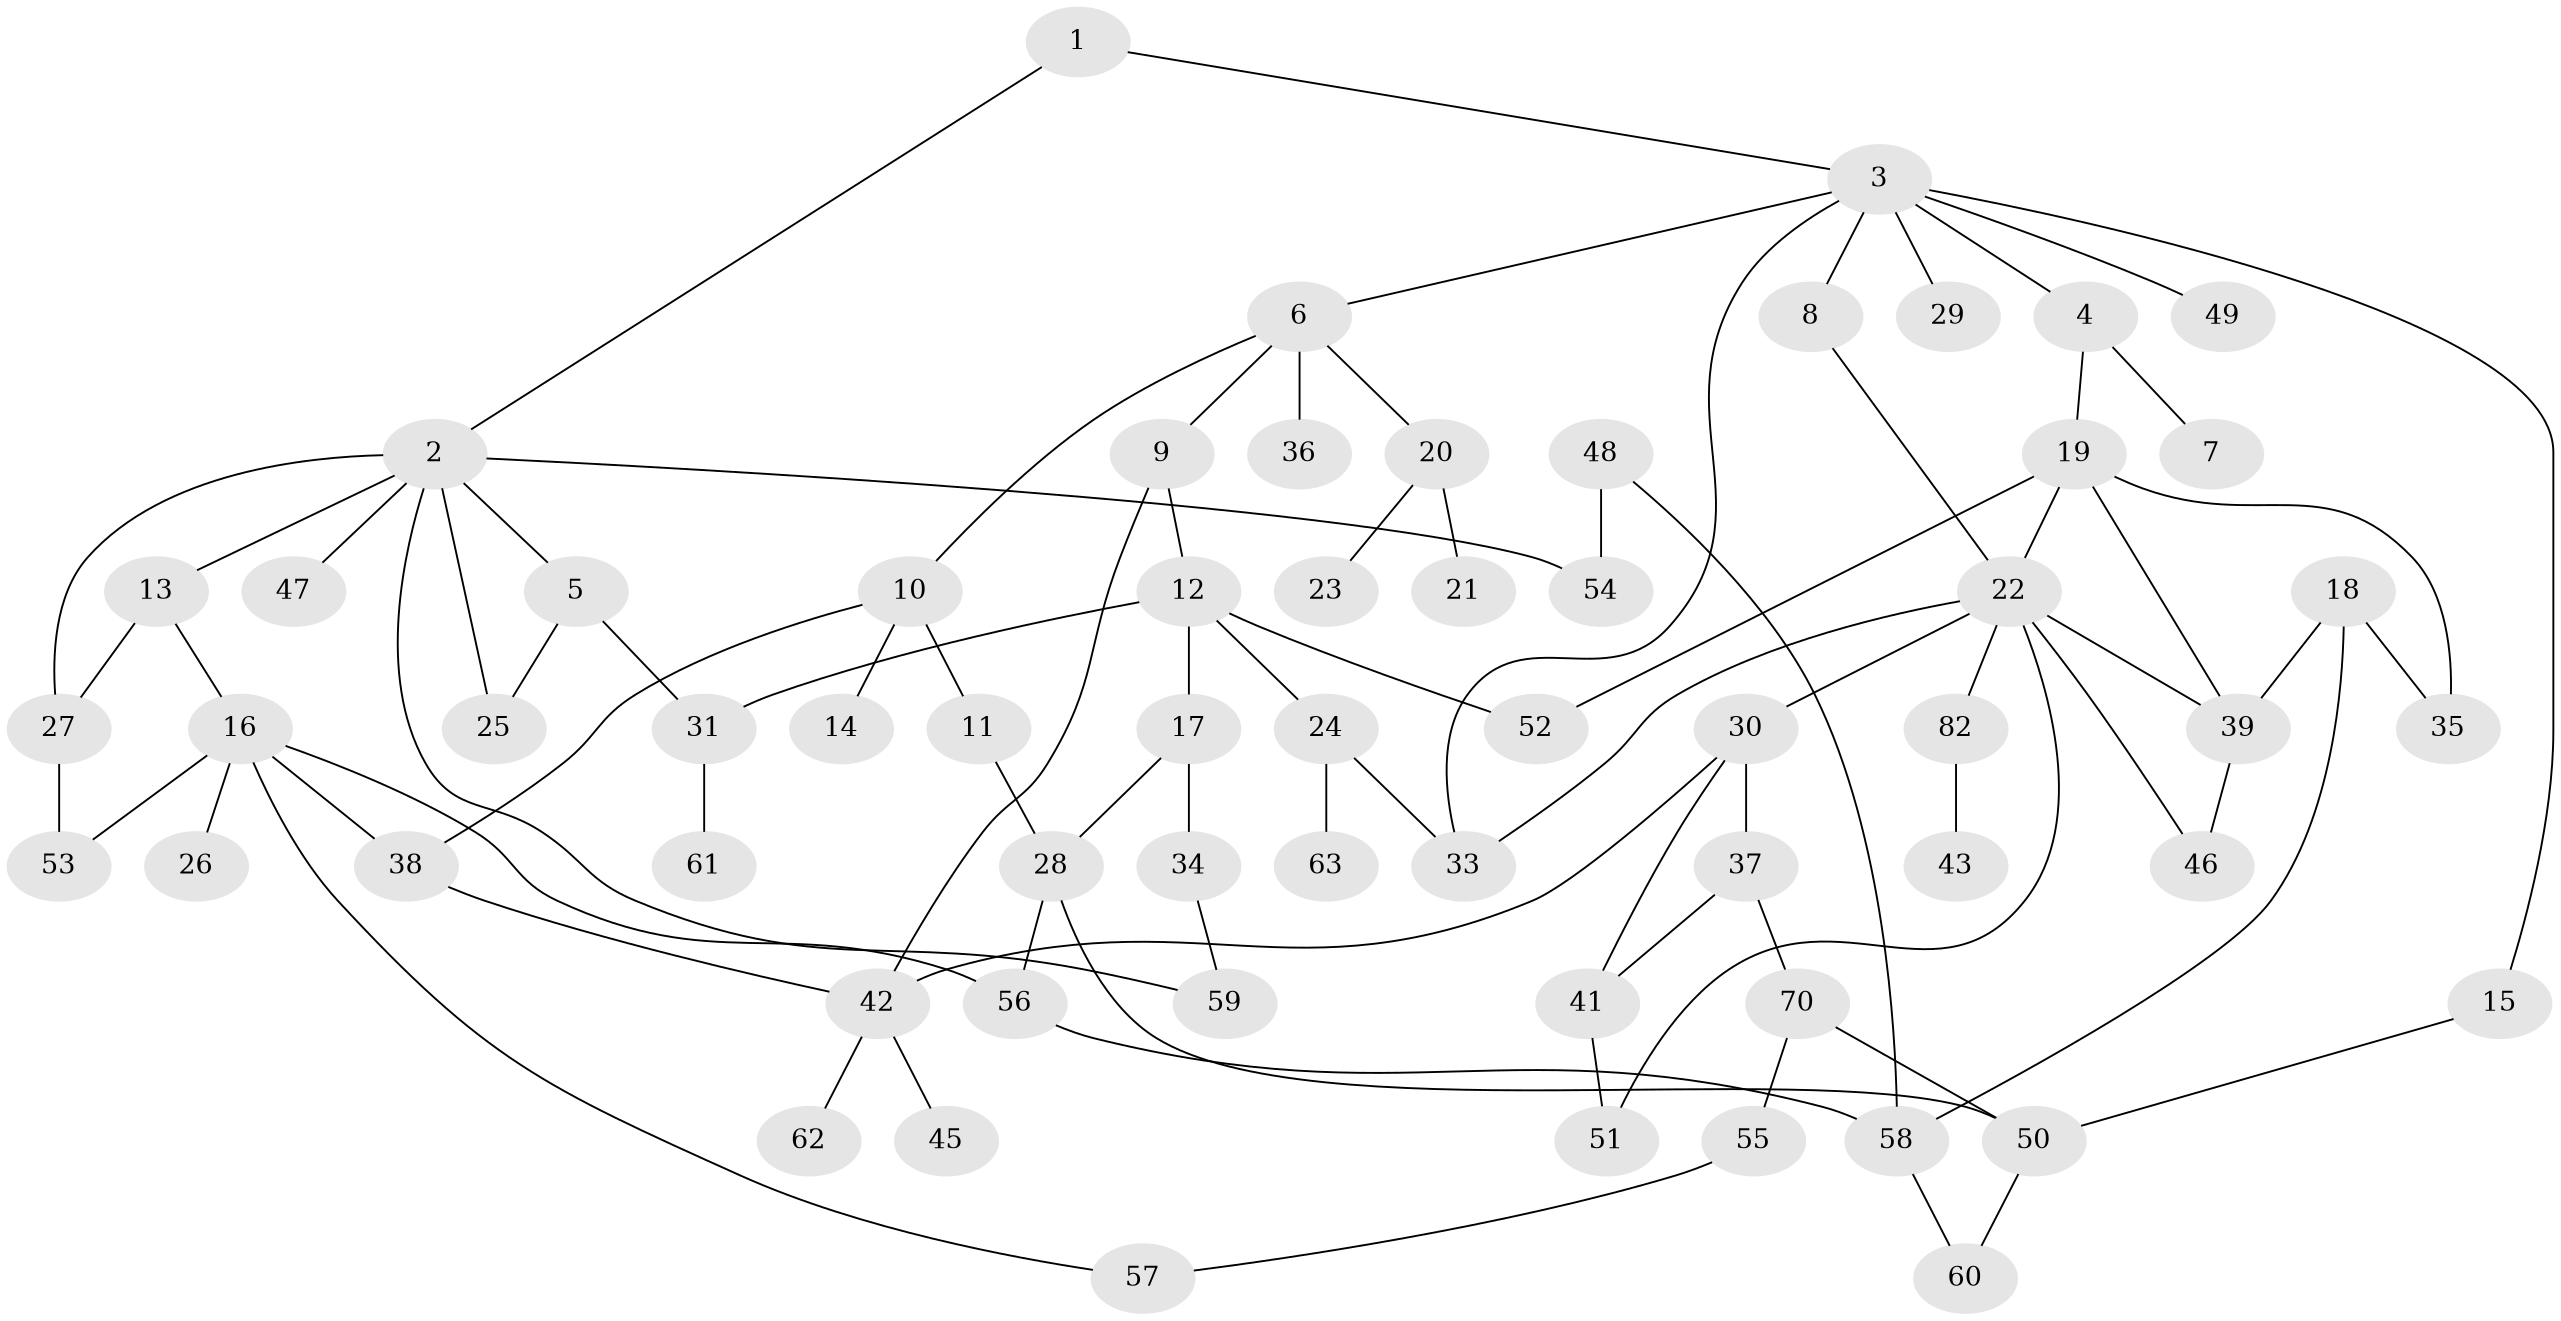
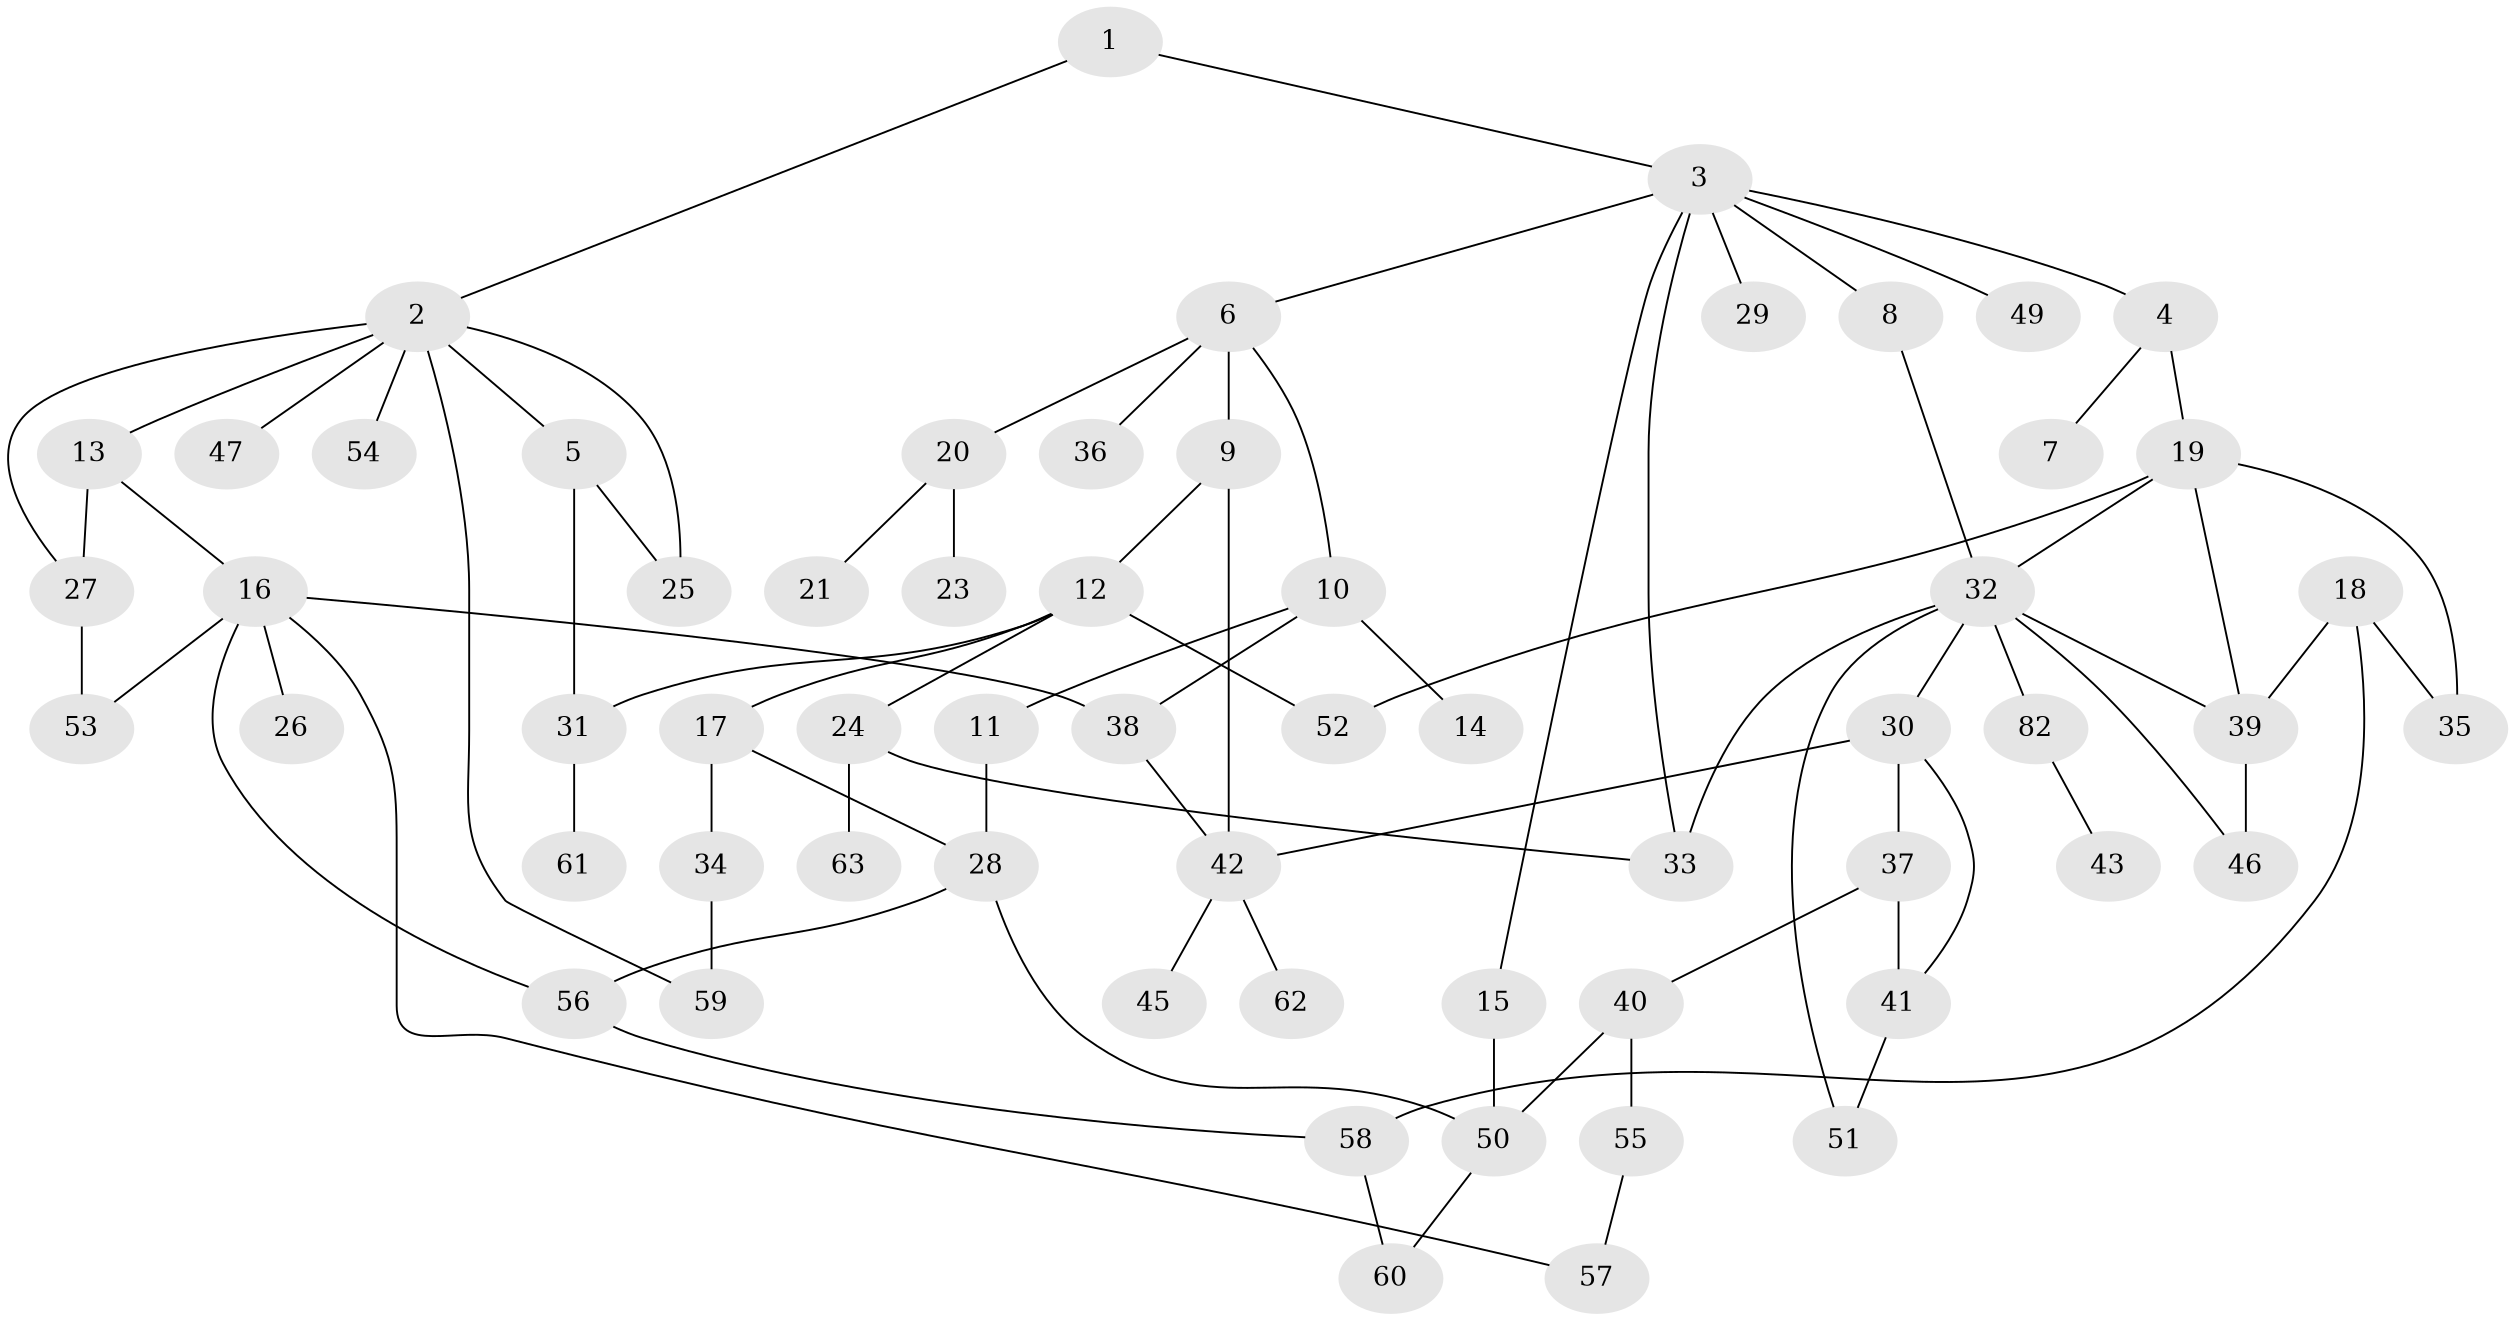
(1601, 454) -> none
(2009, 592) -> (1983, 592)
(1798, 1004) -> (1631, 1004)
